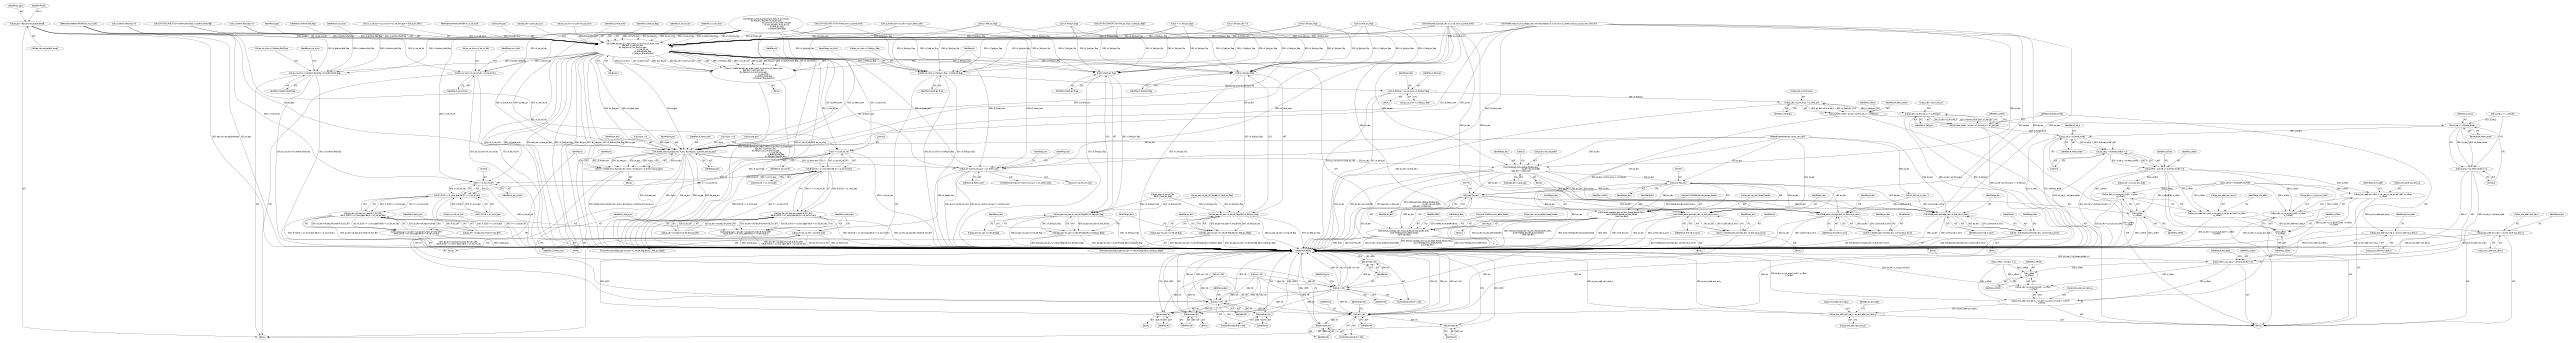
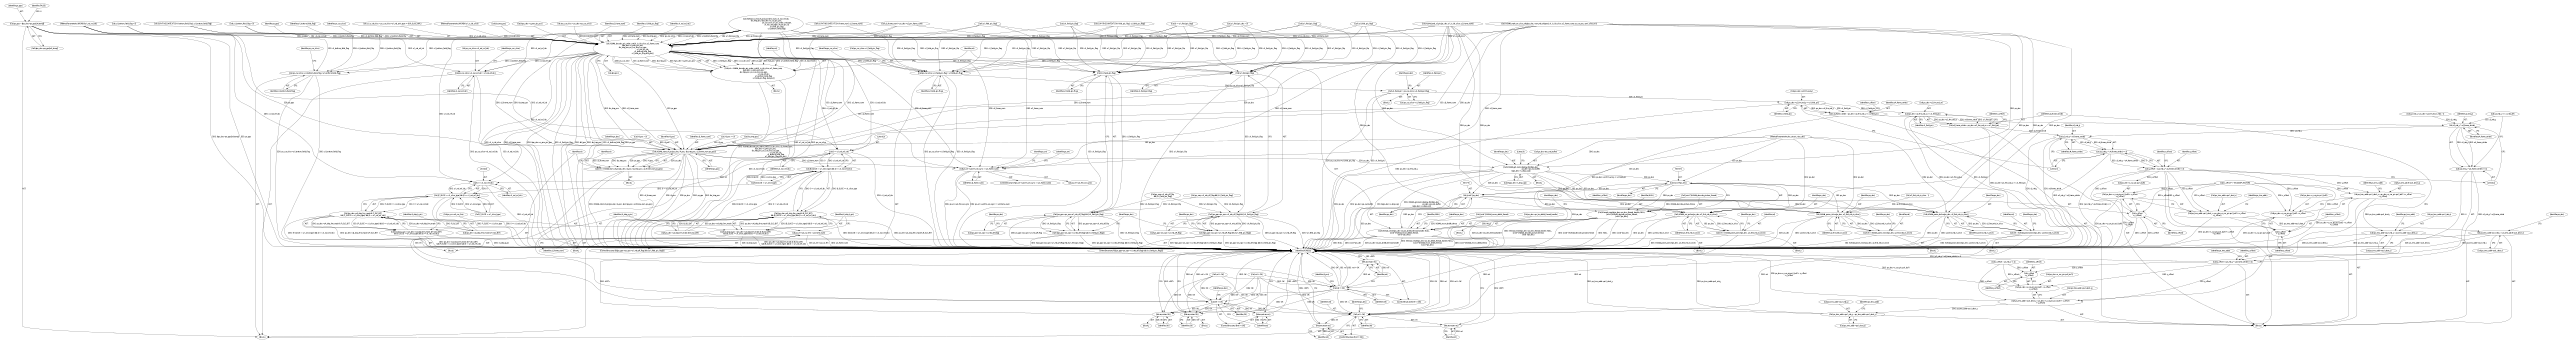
(712, 24) -> none
none -> (37, 35)
(271, 49) -> none
none -> (1122, 56)
(1848, 106) -> (1922, 144)
none -> (2425, 114)
(1878, 143) -> (1853, 159)
(2482, 175) -> (2336, 176)
(643, 185) -> (613, 188)
(1756, 196) -> none
(487, 204) -> (487, 204)
(1902, 204) -> (1902, 204)
(1923, 207) -> none
(1696, 214) -> (1696, 214)
(2288, 214) -> (2288, 214)
none -> (2439, 214)
(2527, 214) -> none
(912, 223) -> none
(1761, 254) -> (1784, 255)
none -> (2059, 275)
